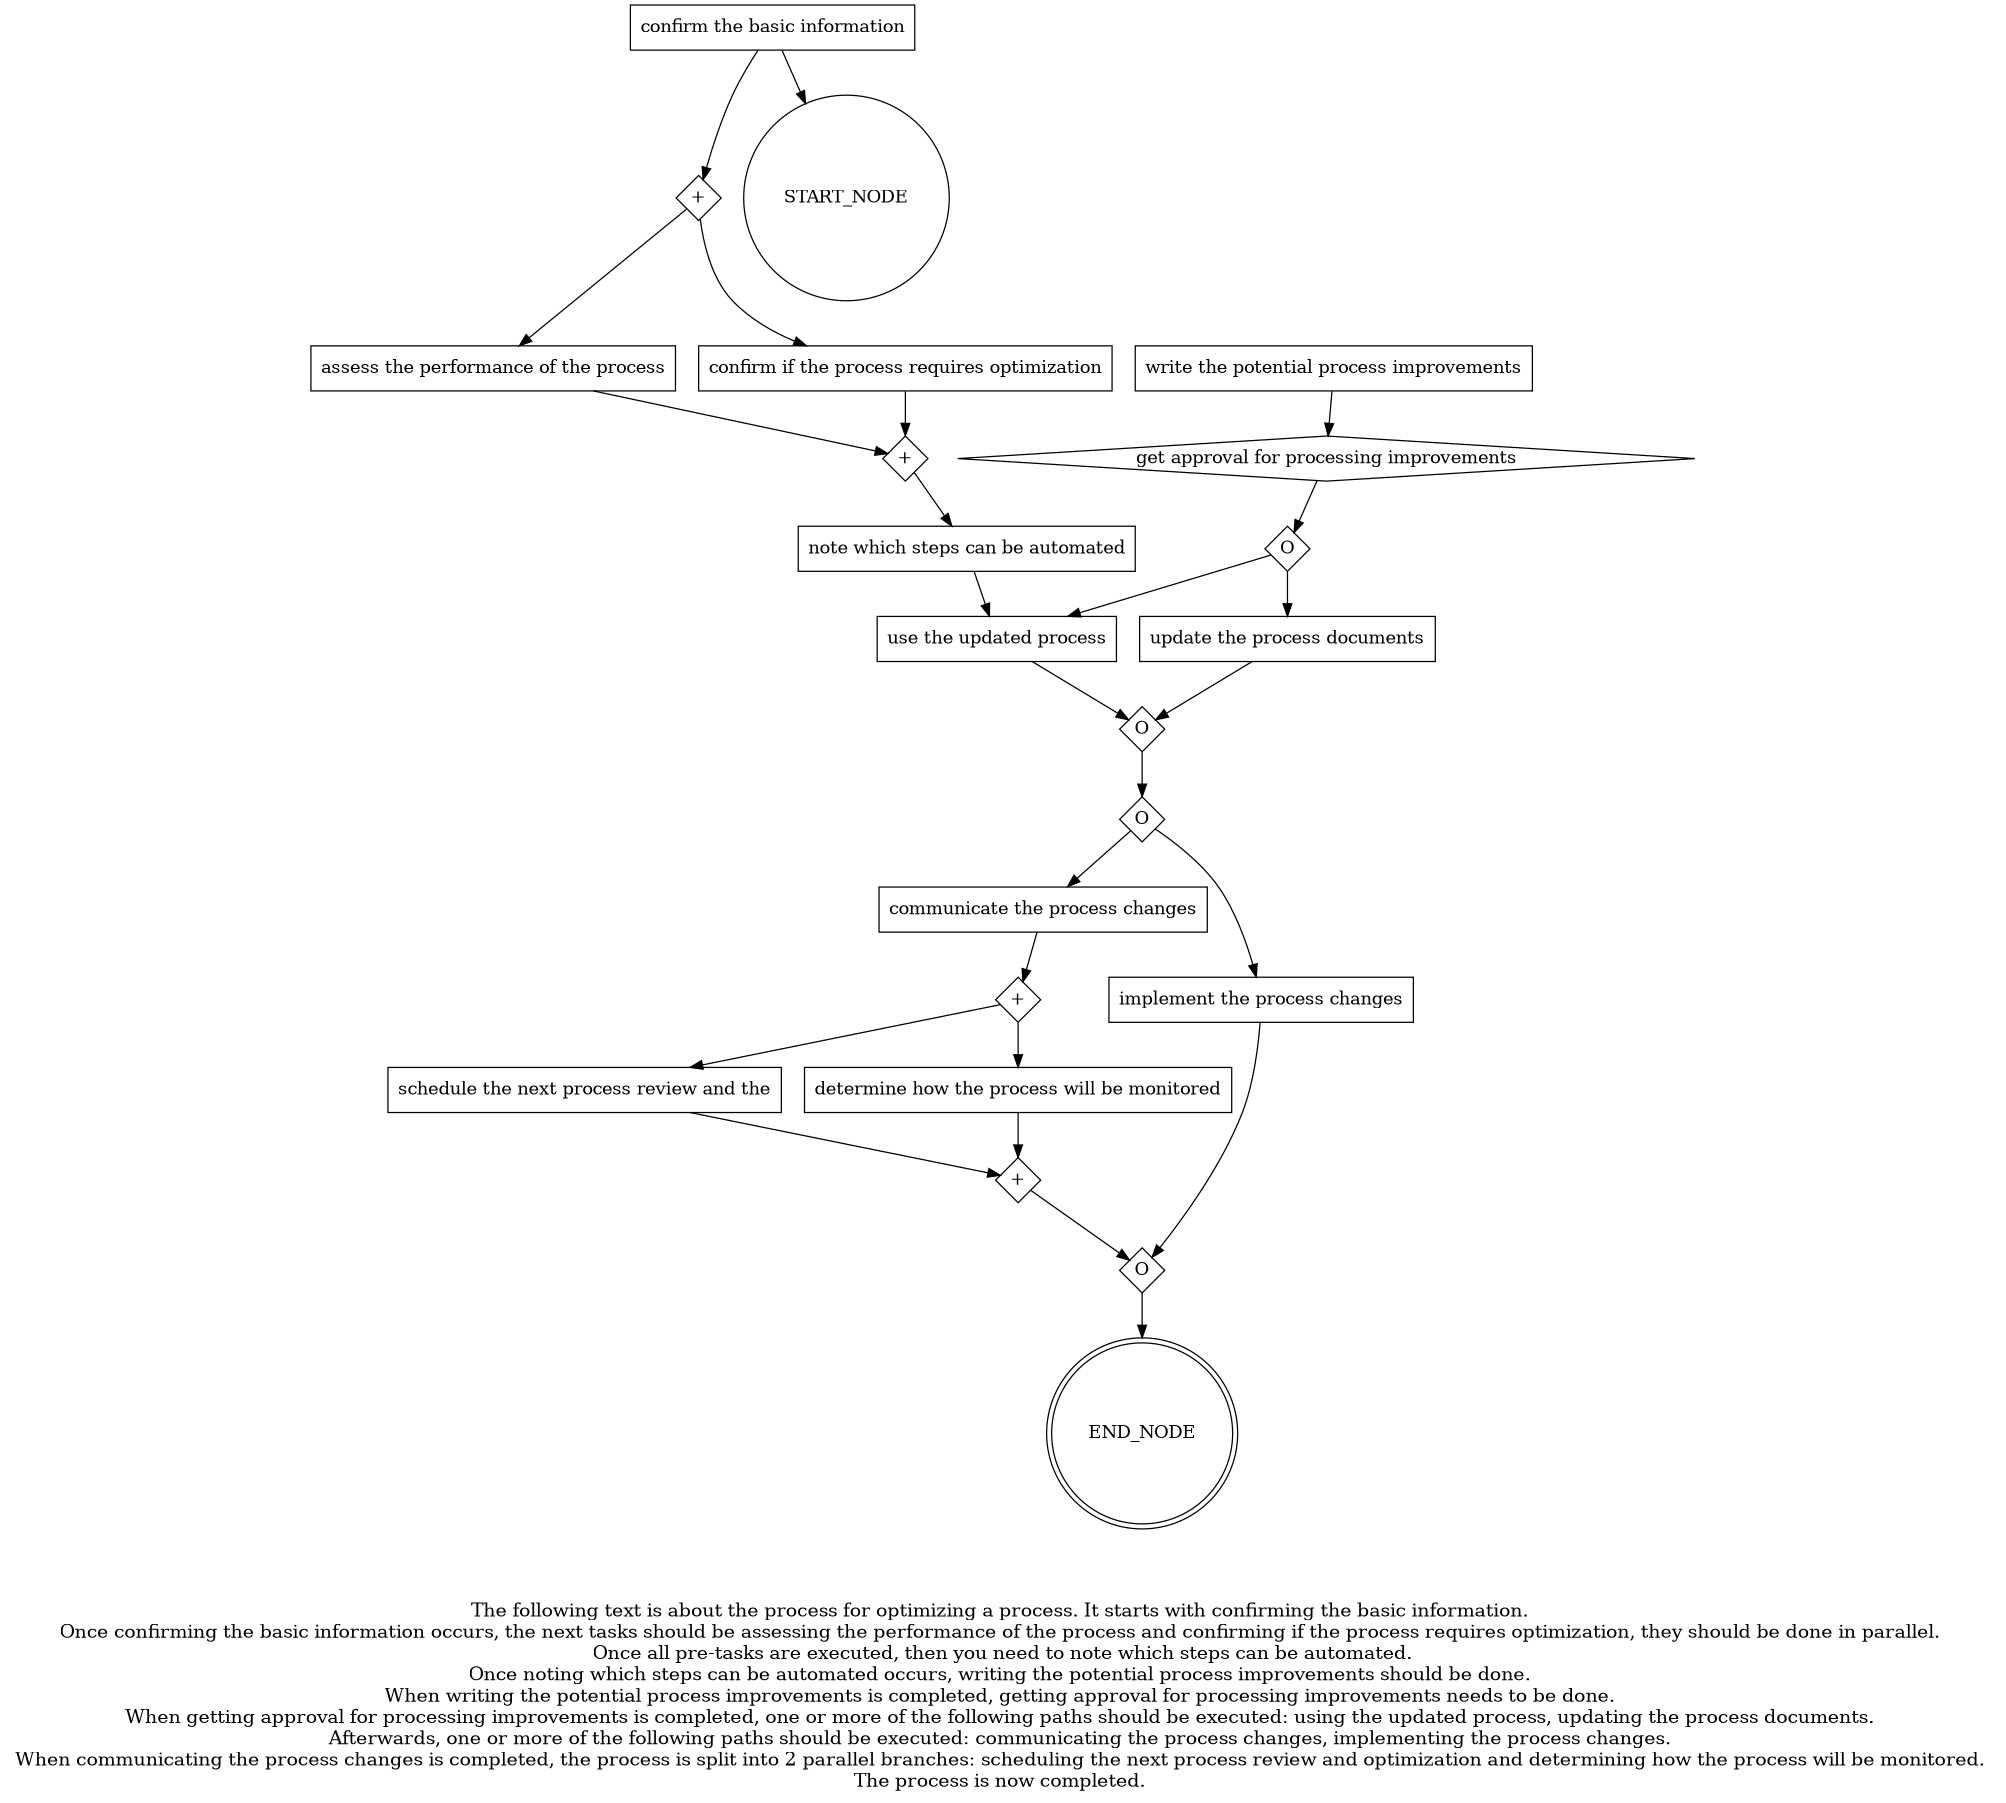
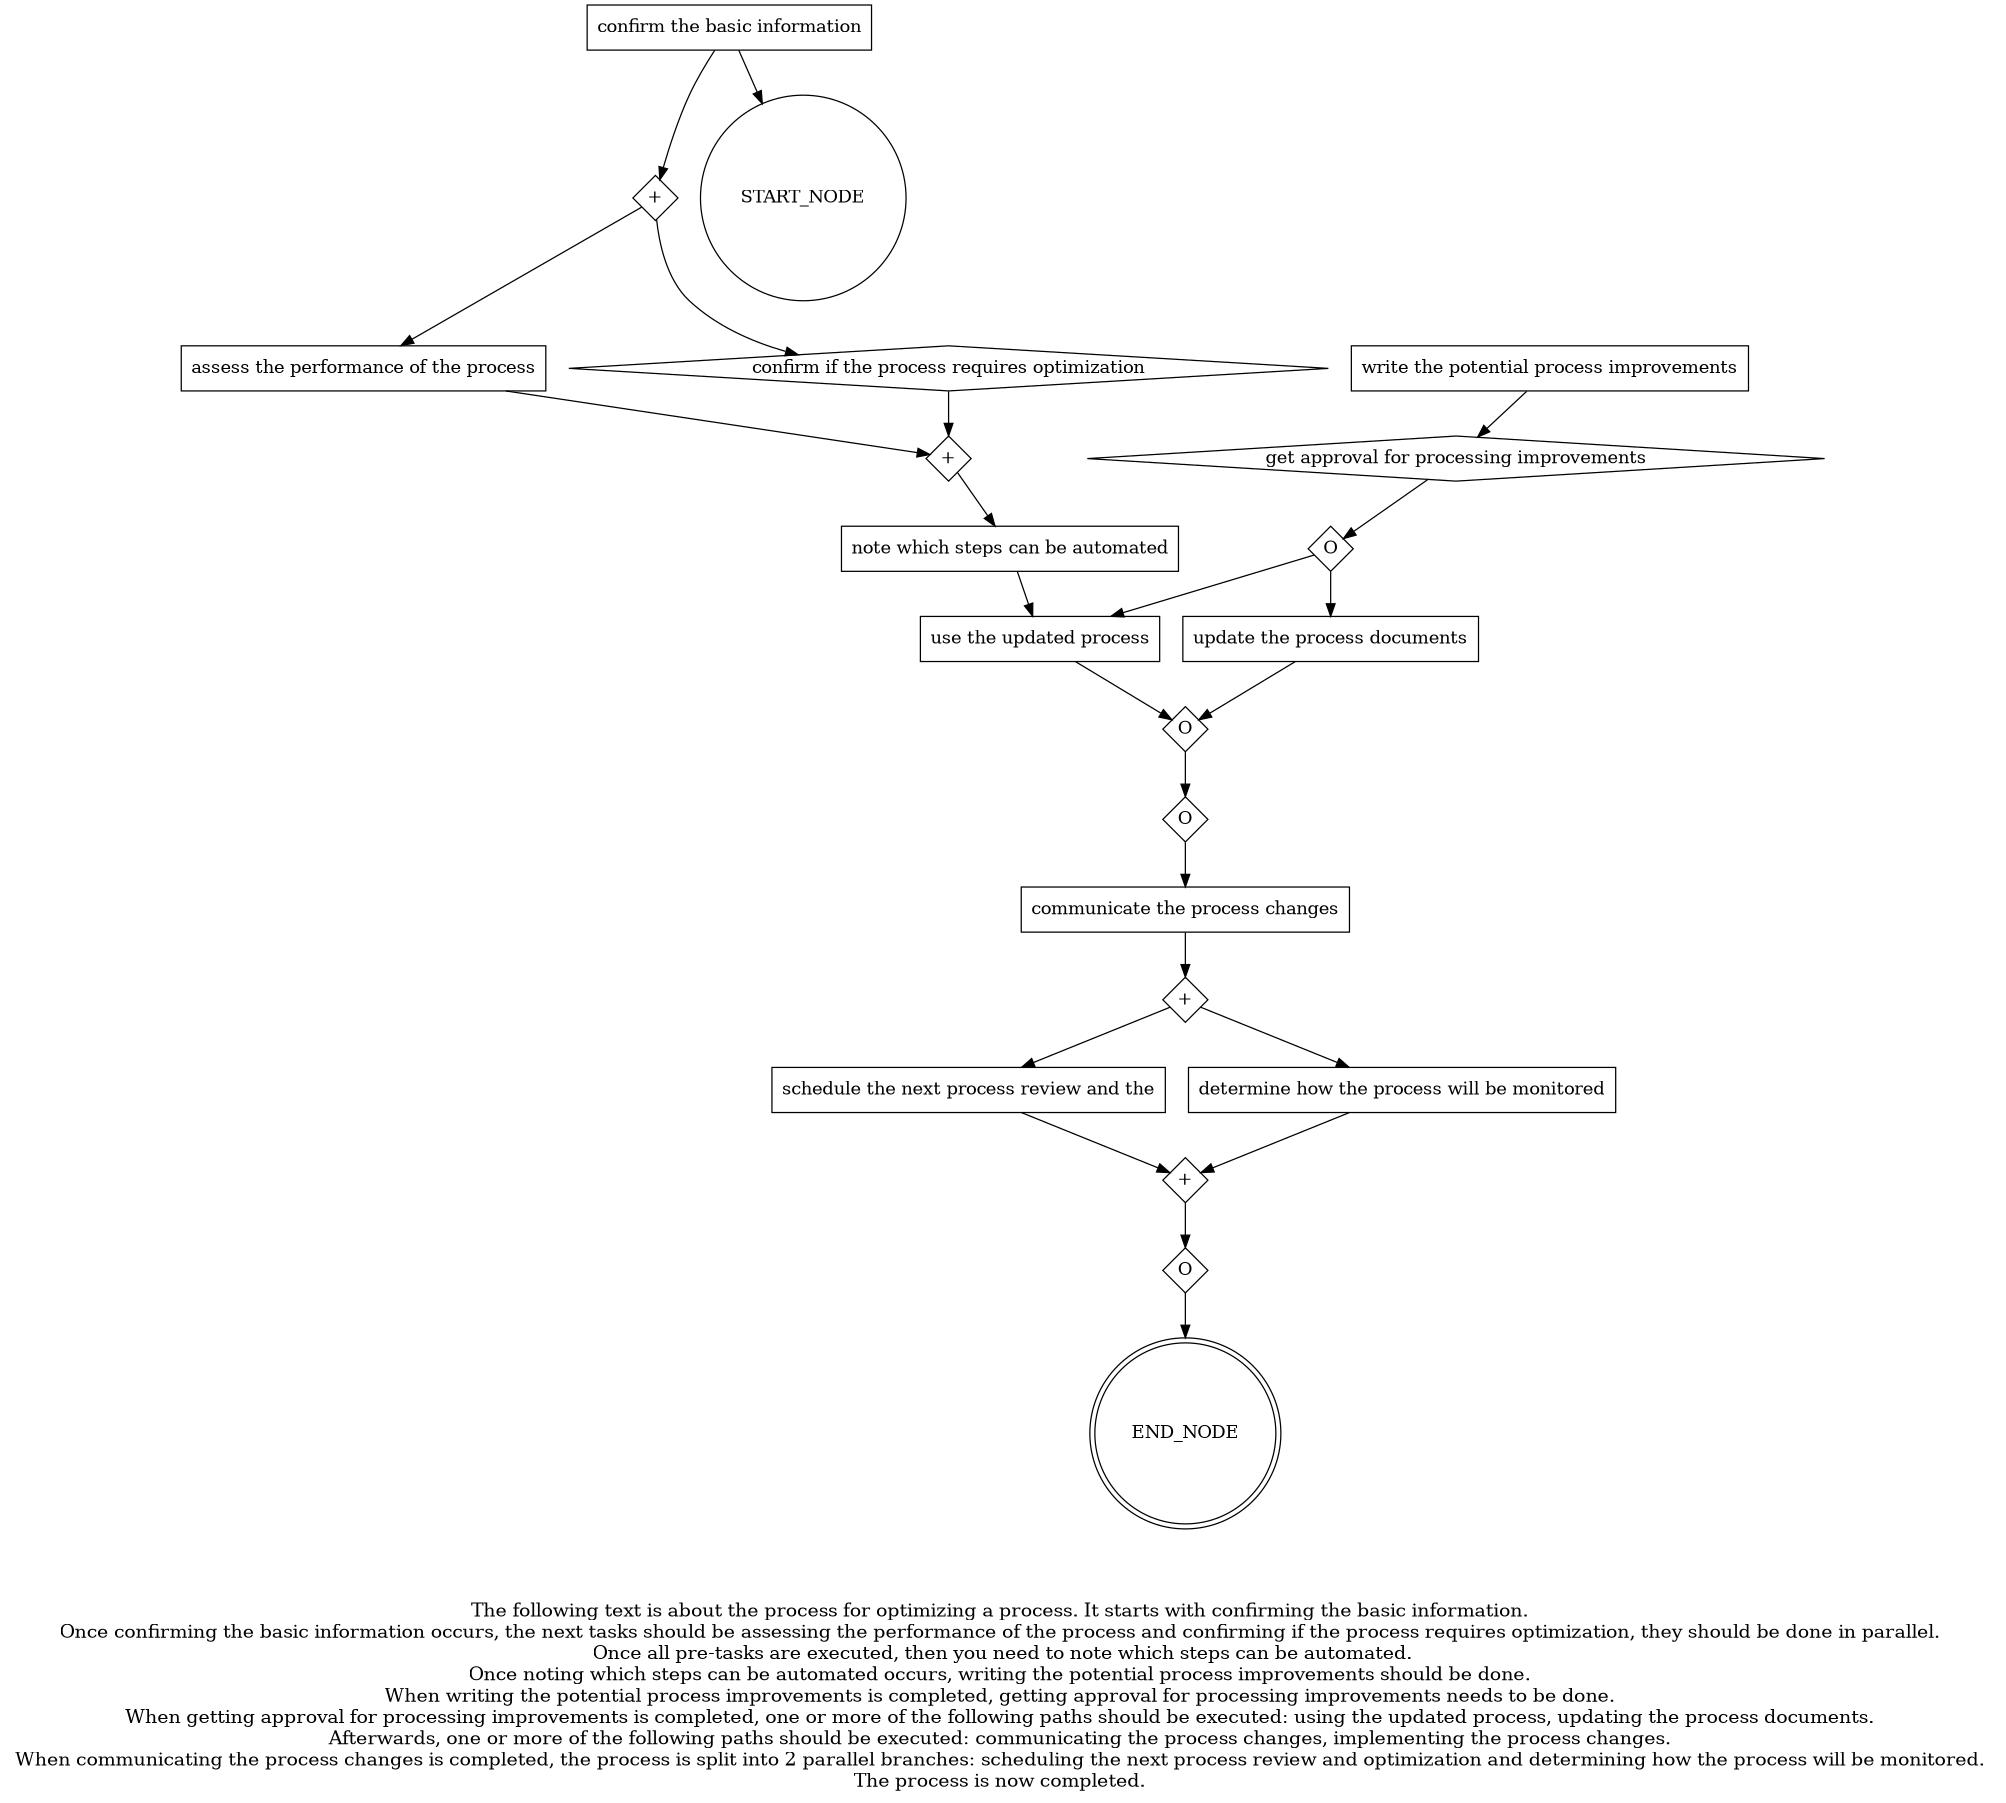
(905, 368) -> (949, 368)
(1261, 1000) -> none
